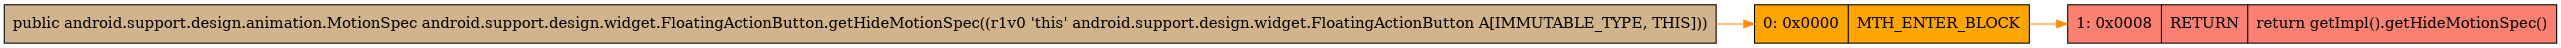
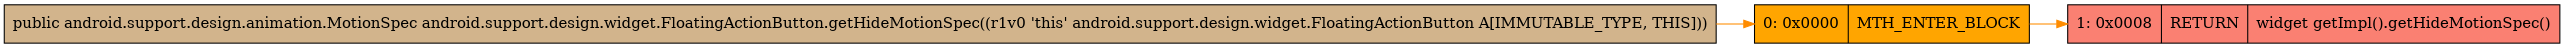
(2402, 23) -> (2404, 23)
